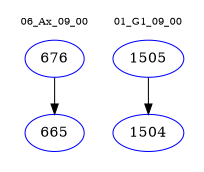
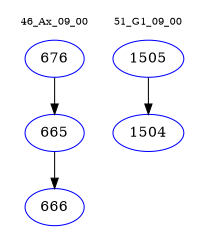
(55, 22) -> (55, 22)
(148, 22) -> (148, 22)
none -> (55, 207)
